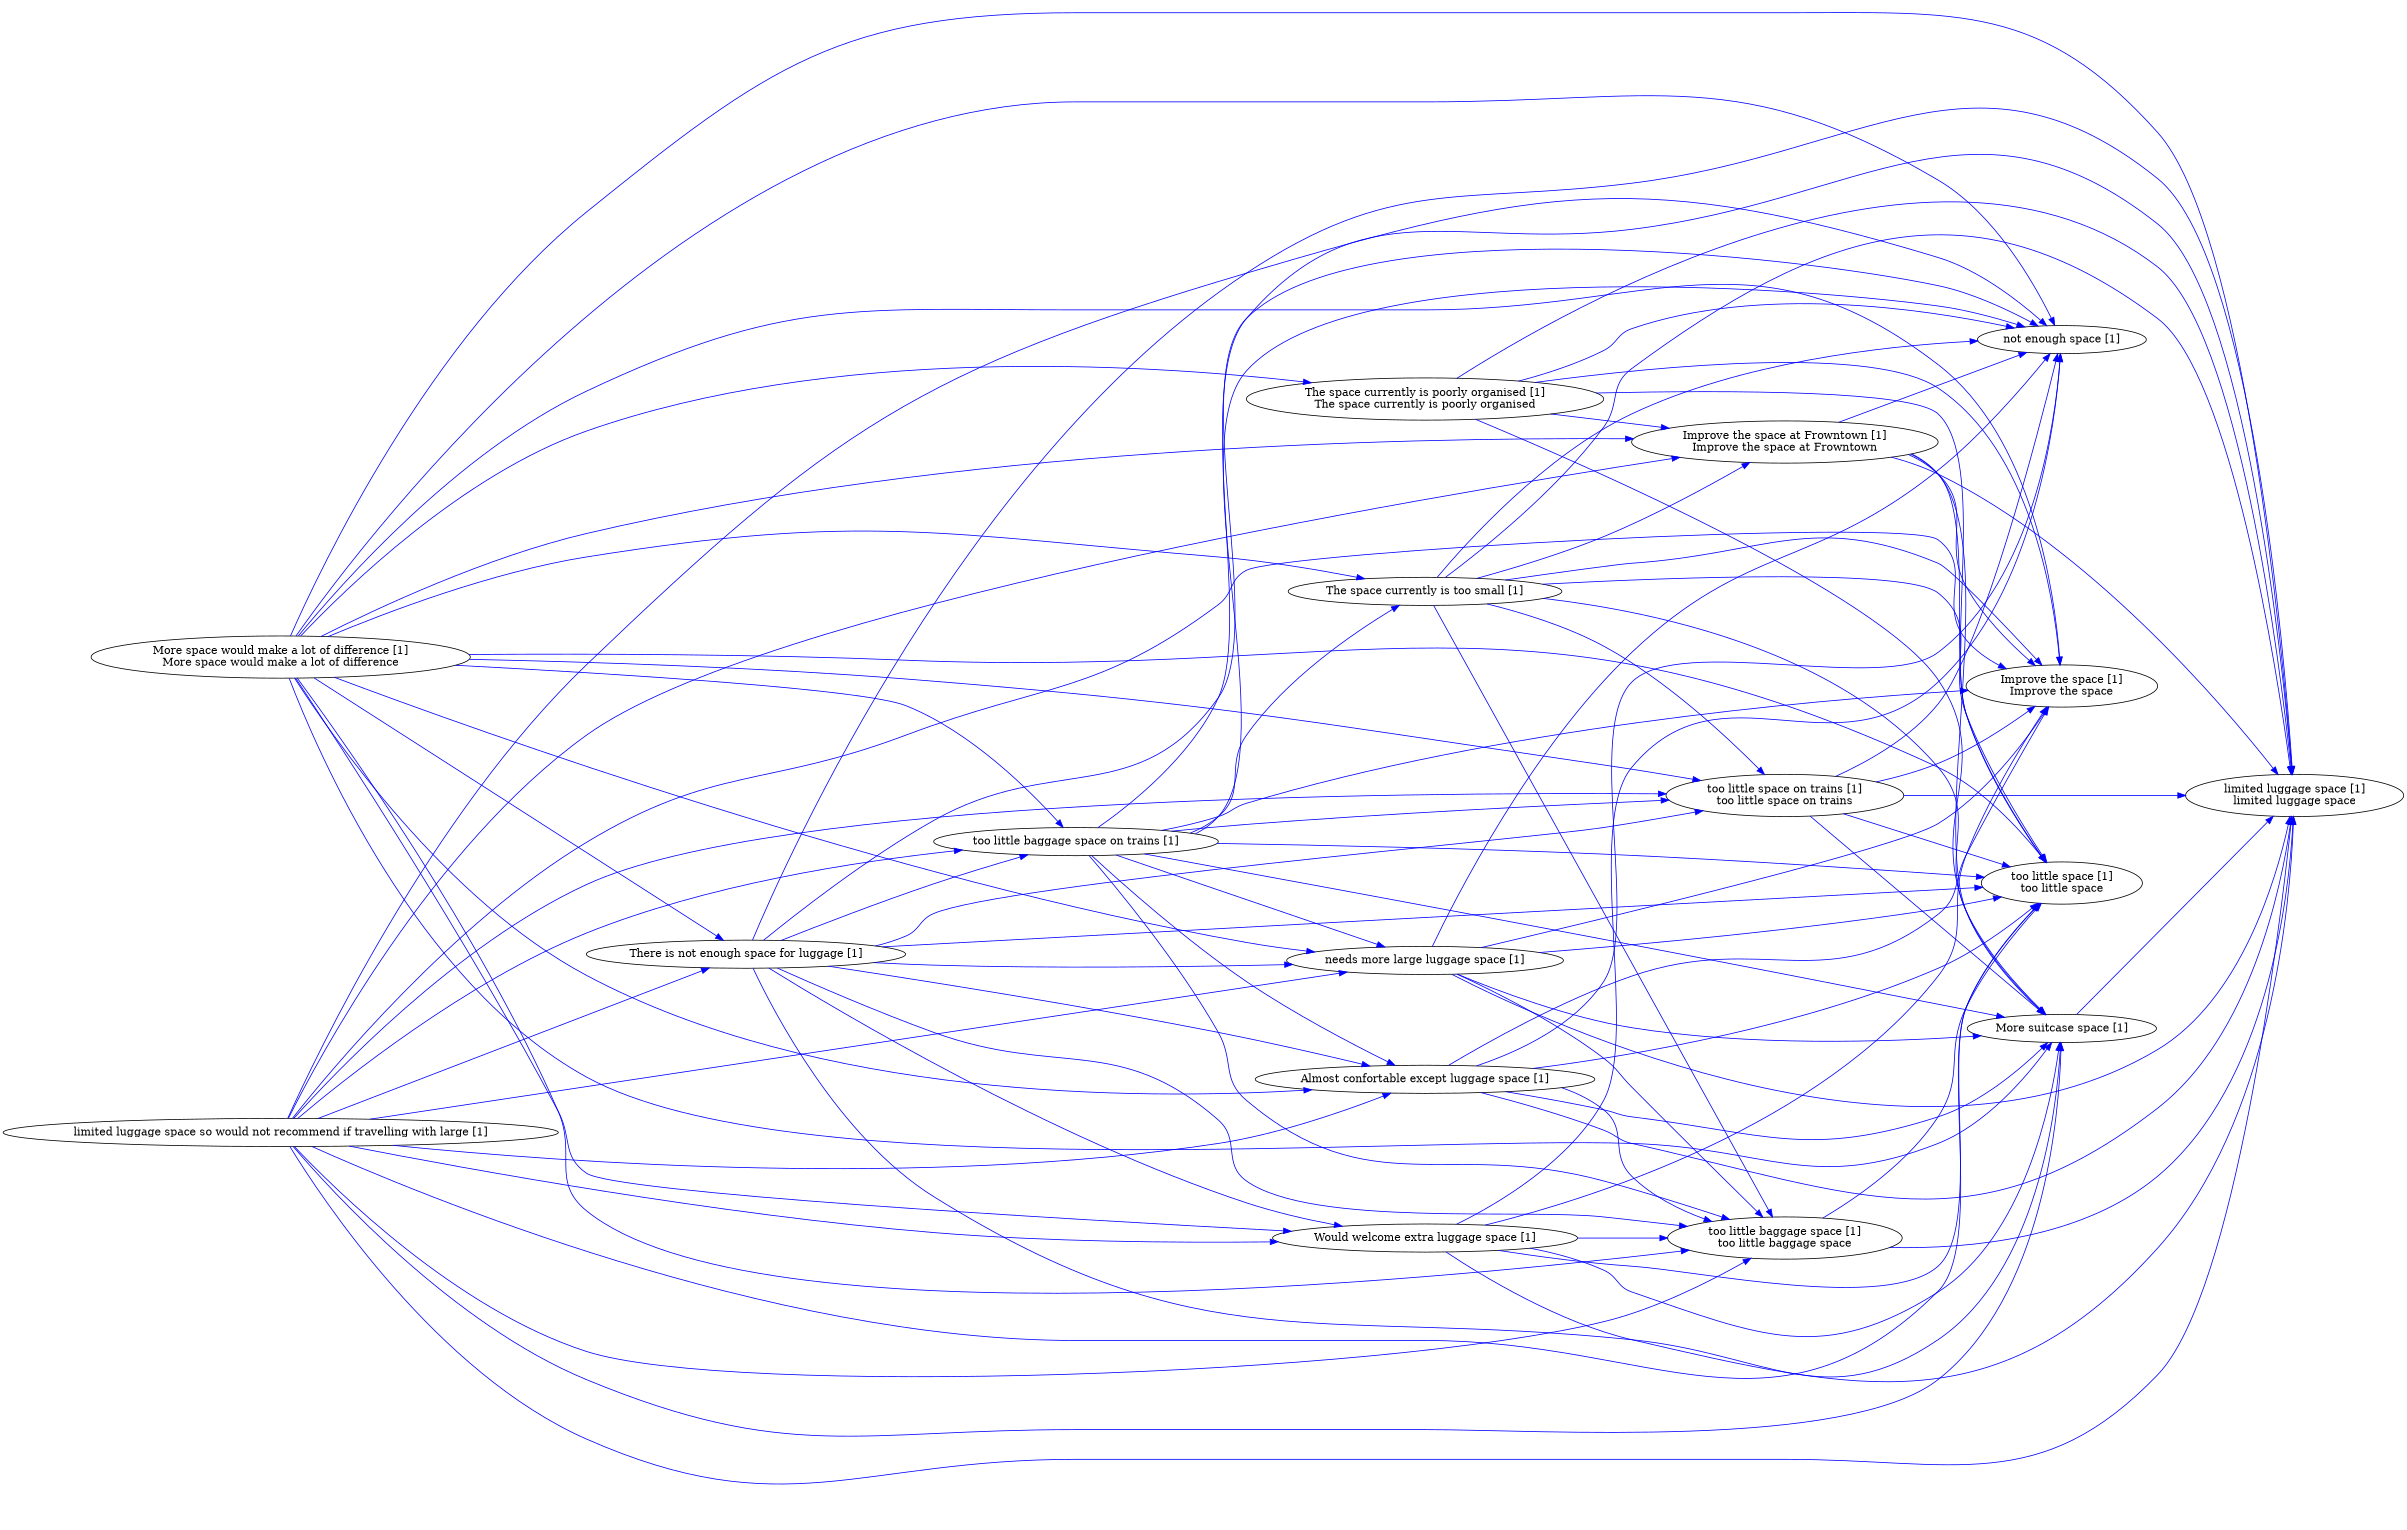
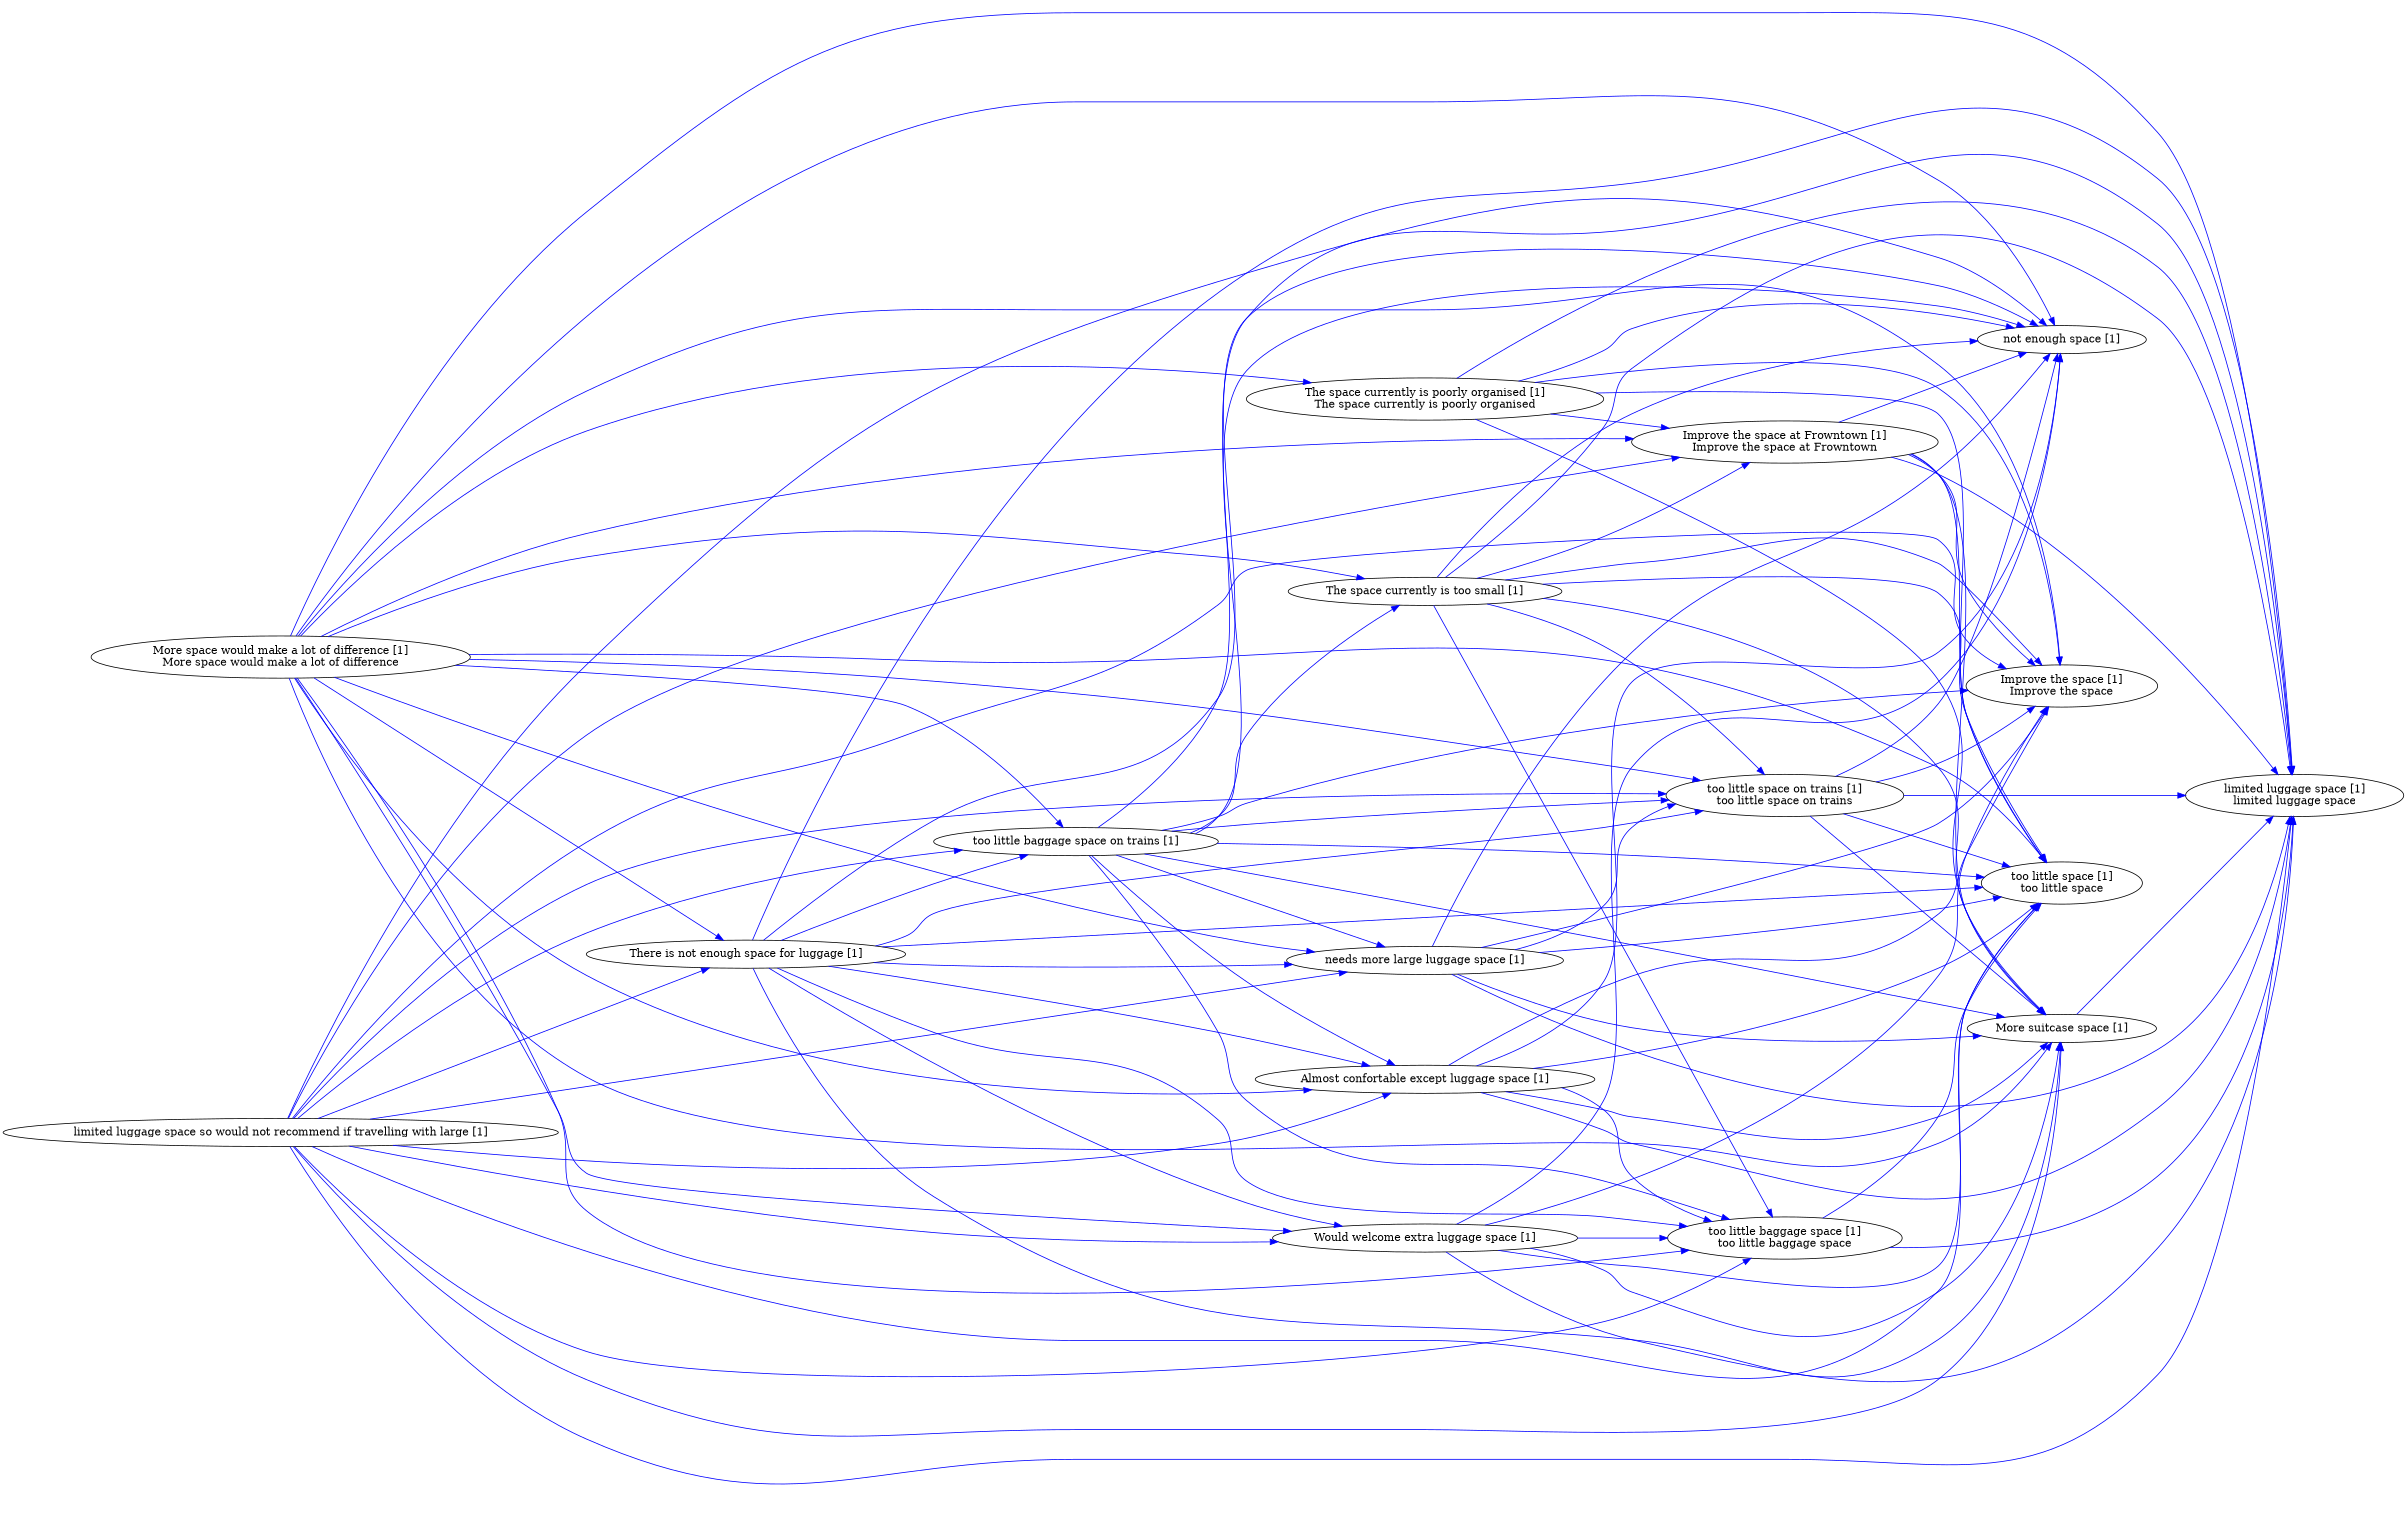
(1621, 1075) -> (1593, 915)
